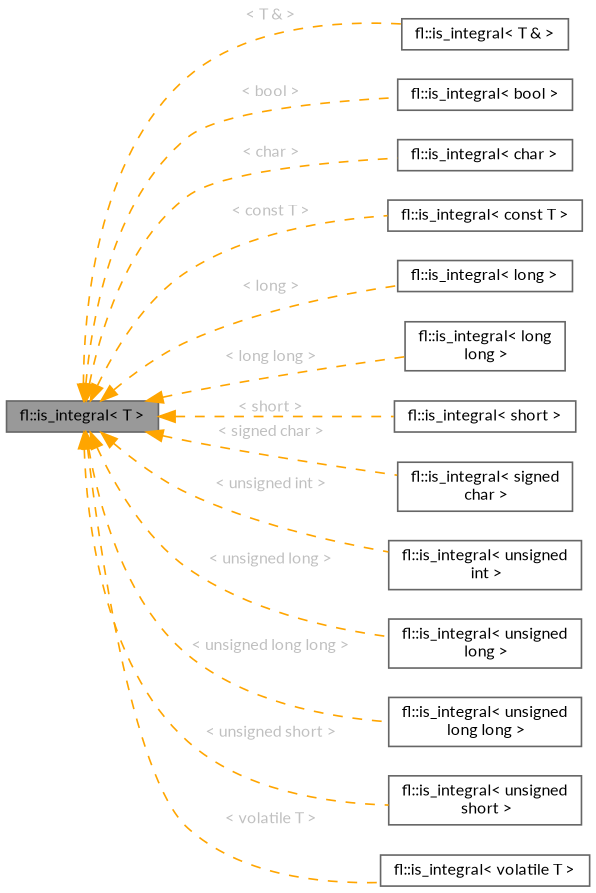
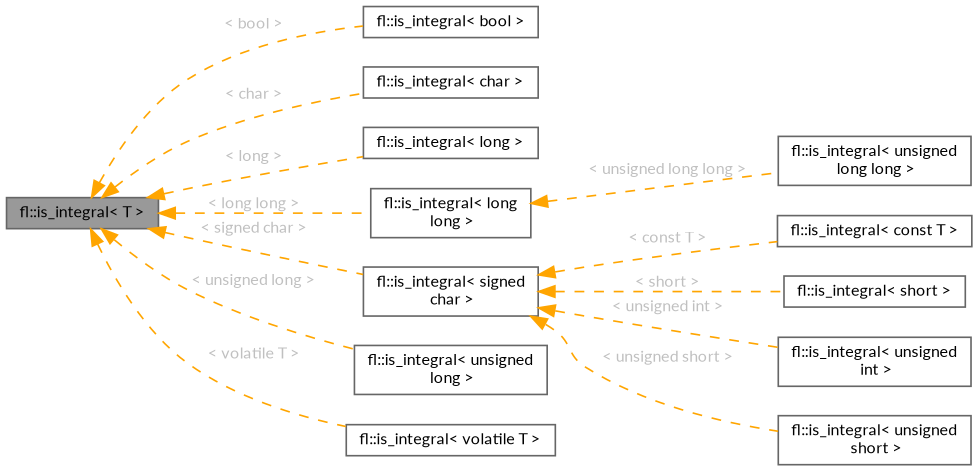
(485, 34) -> none
(215, 256) -> (666, 255)
(285, 416) -> (669, 292)
(243, 515) -> (667, 330)
(181, 649) -> (663, 187)
(154, 702) -> (650, 399)
